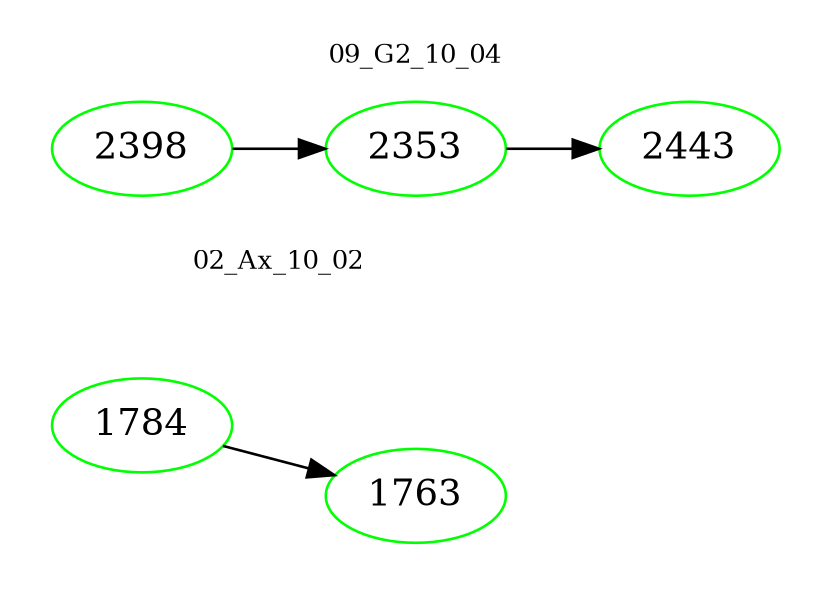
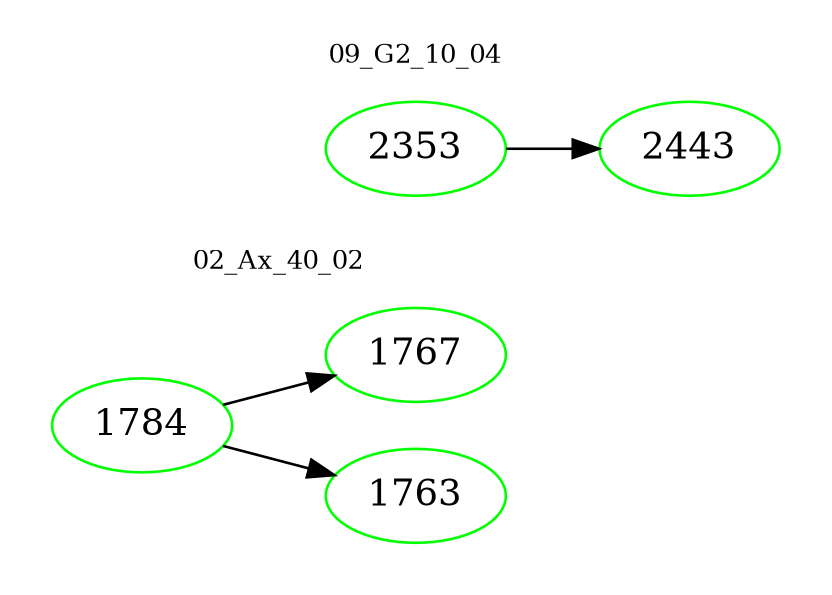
(142, 149) -> none
(279, 262) -> (279, 262)
none -> (416, 355)
